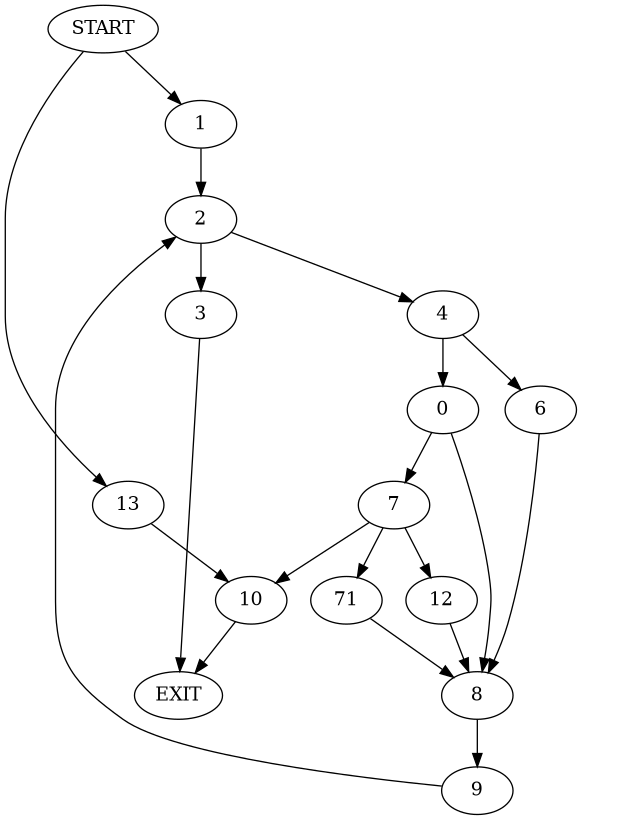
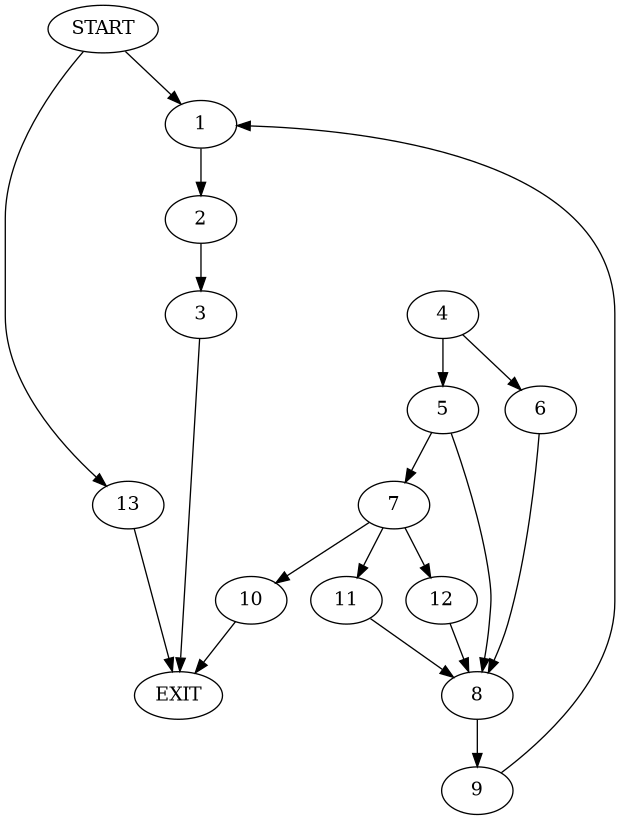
(316, 265) -> none
(443, 410) -> (443, 410)
(179, 545) -> (152, 593)
(346, 600) -> (346, 600)
(59, 638) -> (615, 339)
